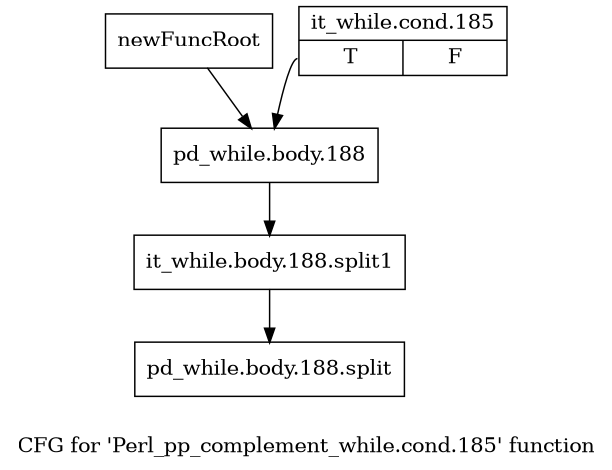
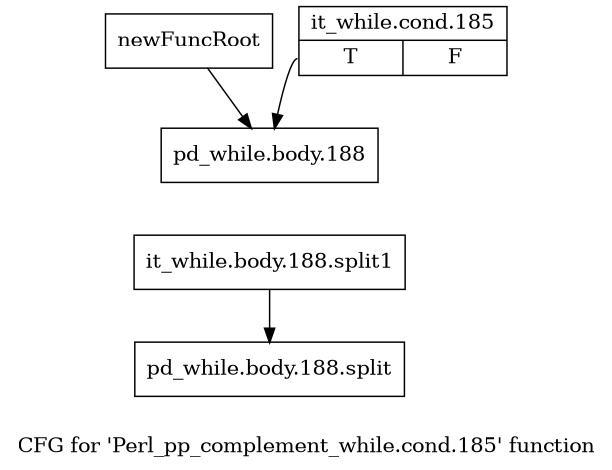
(270, 202) -> none
